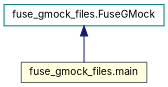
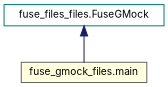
(84, 15) -> (84, 15)
